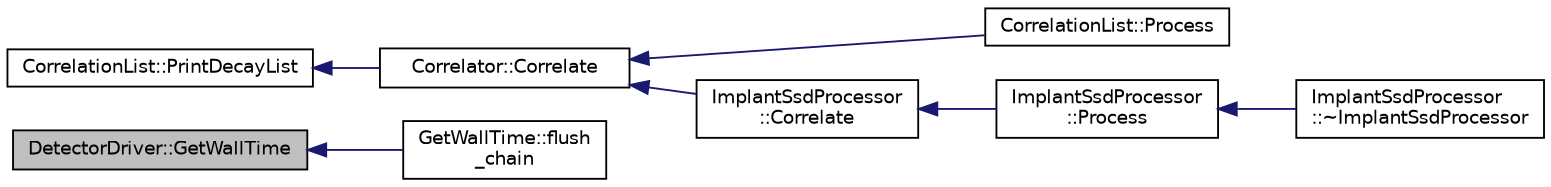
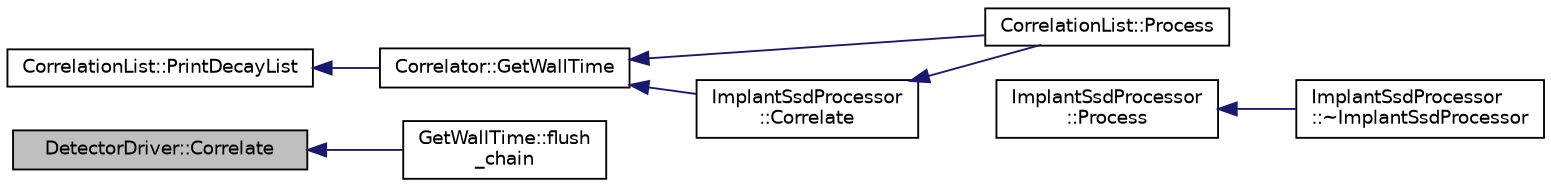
(505, 68) -> (505, 68)
(967, 109) -> (985, 60)
(160, 150) -> (160, 150)
